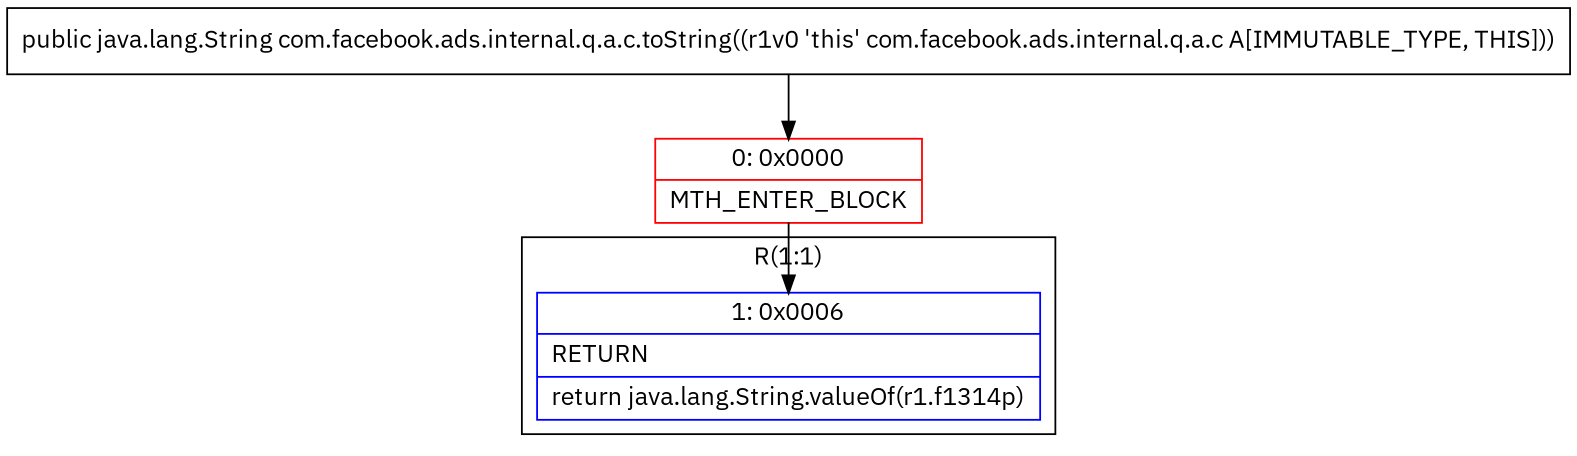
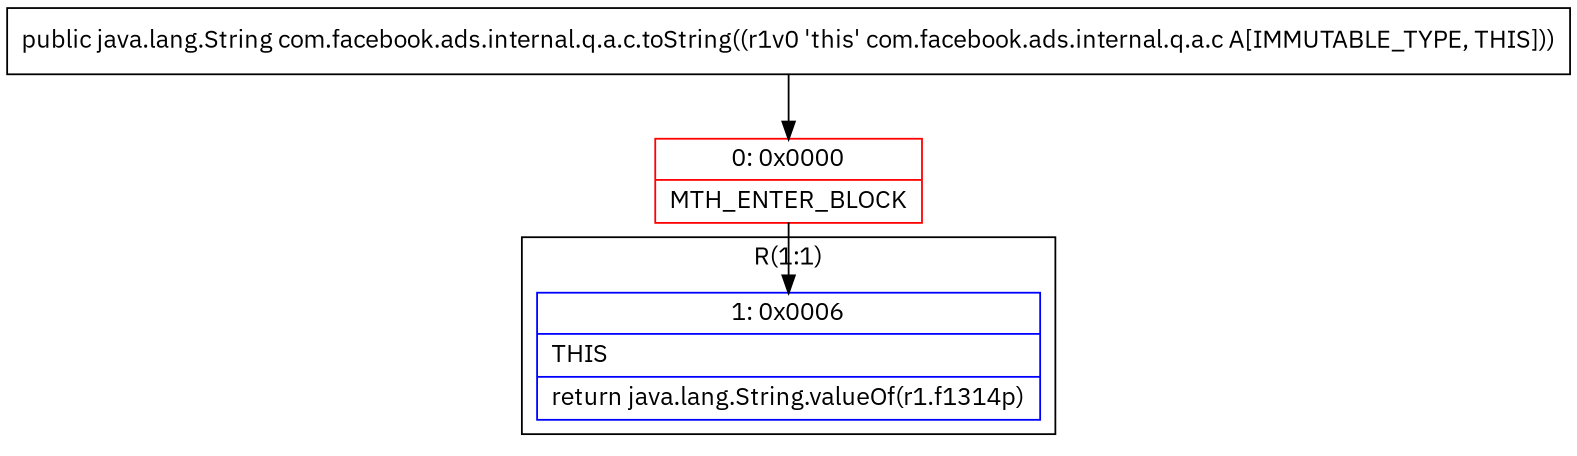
(601, 354) -> (580, 354)
